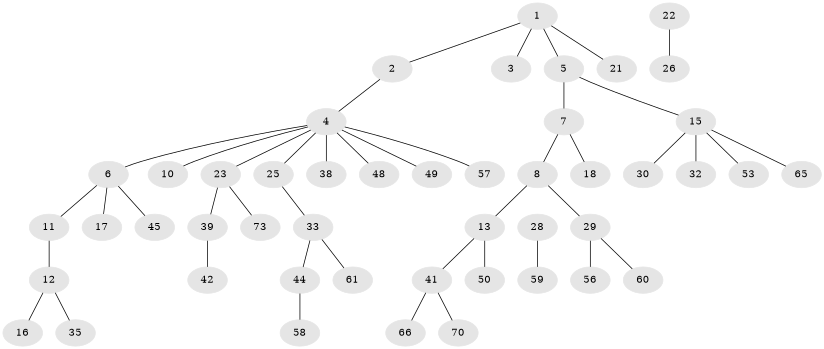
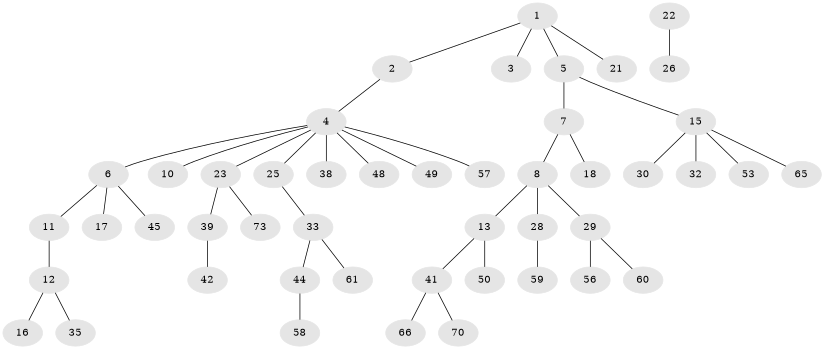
none -> (538, 201)
